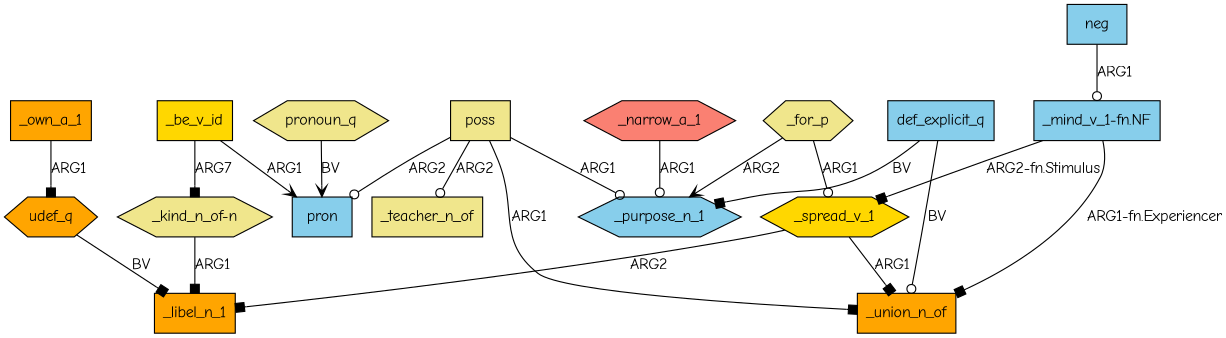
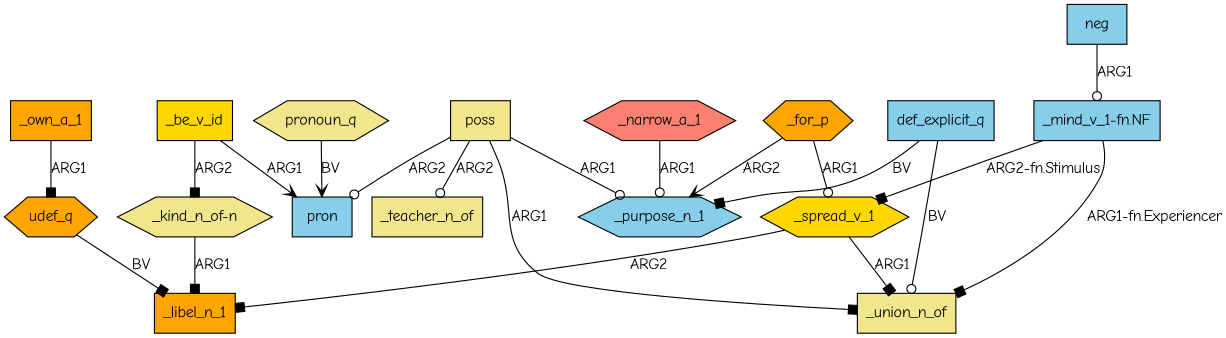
(808, 121) -> (808, 121)
(214, 169) -> (214, 169)
(907, 313) -> (907, 313)
